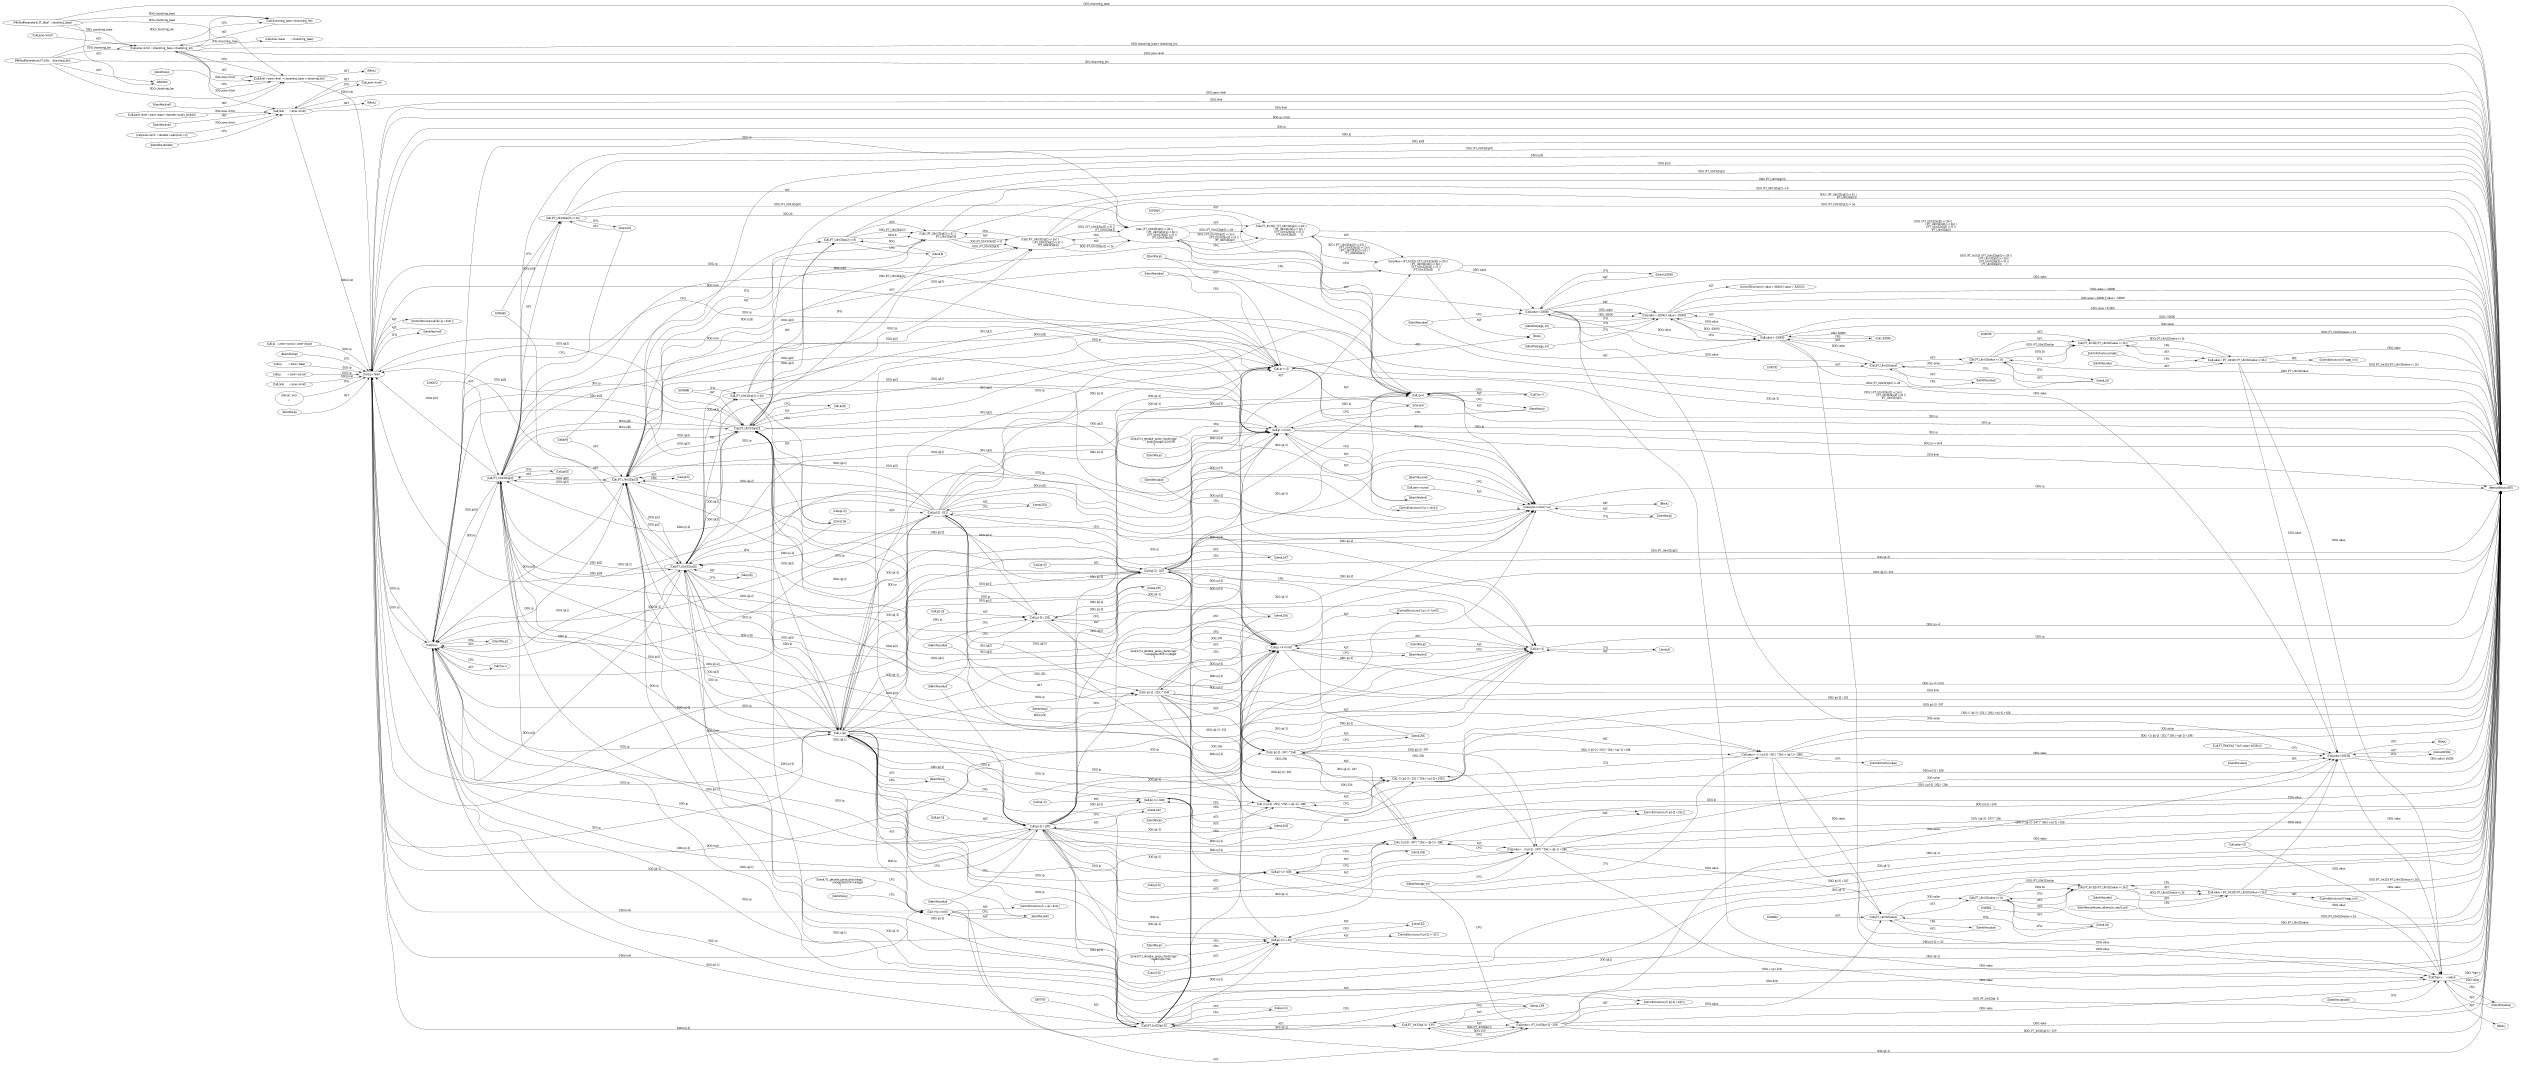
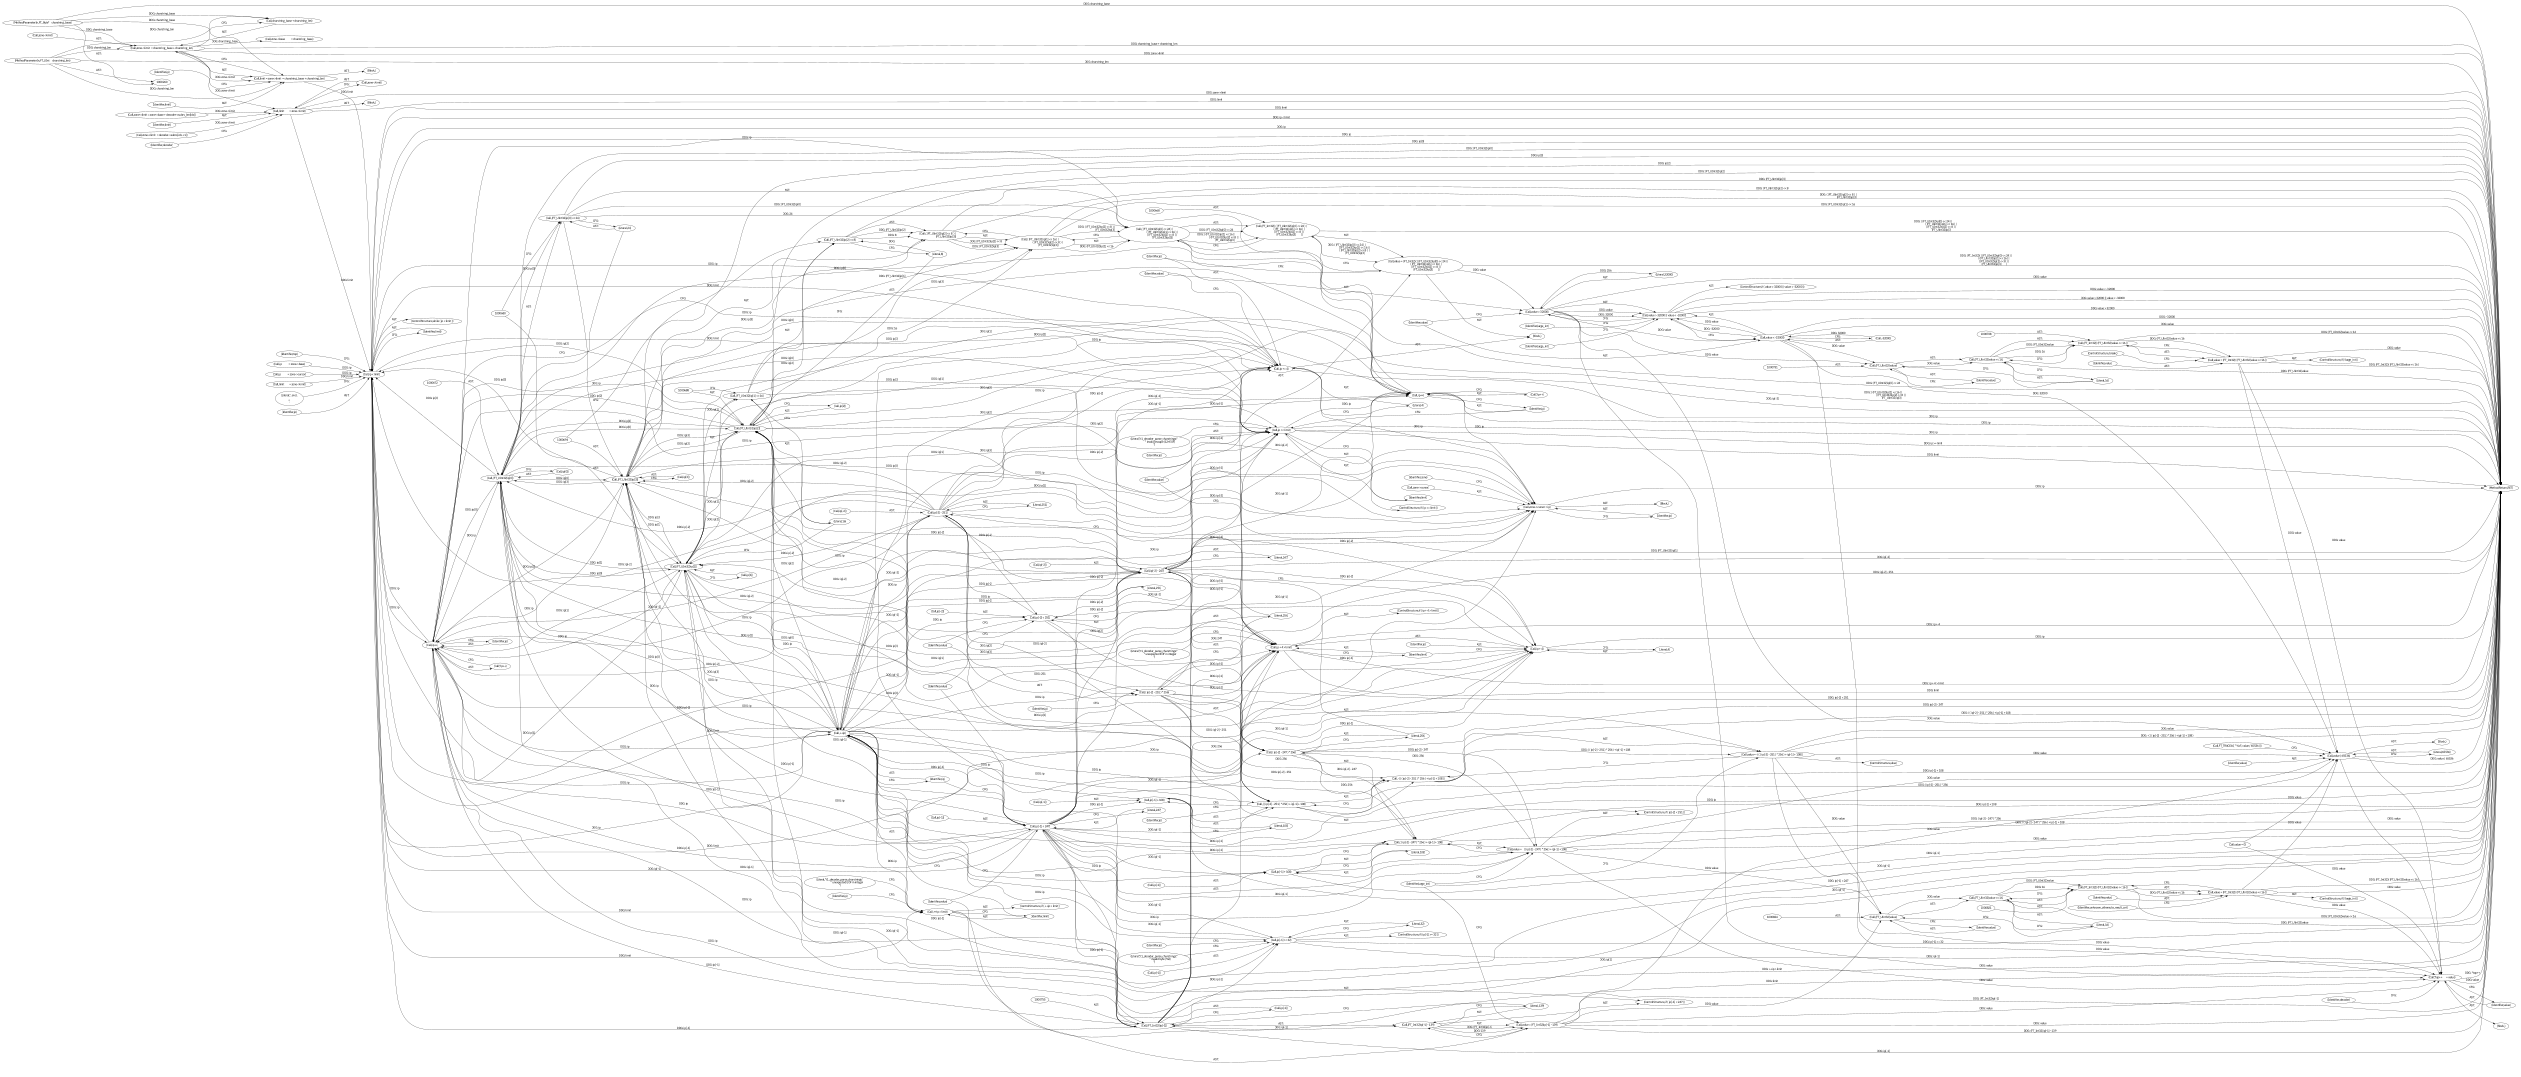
(1606, 271) -> (1606, 271)
(731, 297) -> (587, 344)
(289, 344) -> none
(2040, 394) -> (2040, 394)
(1242, 814) -> (1132, 912)
